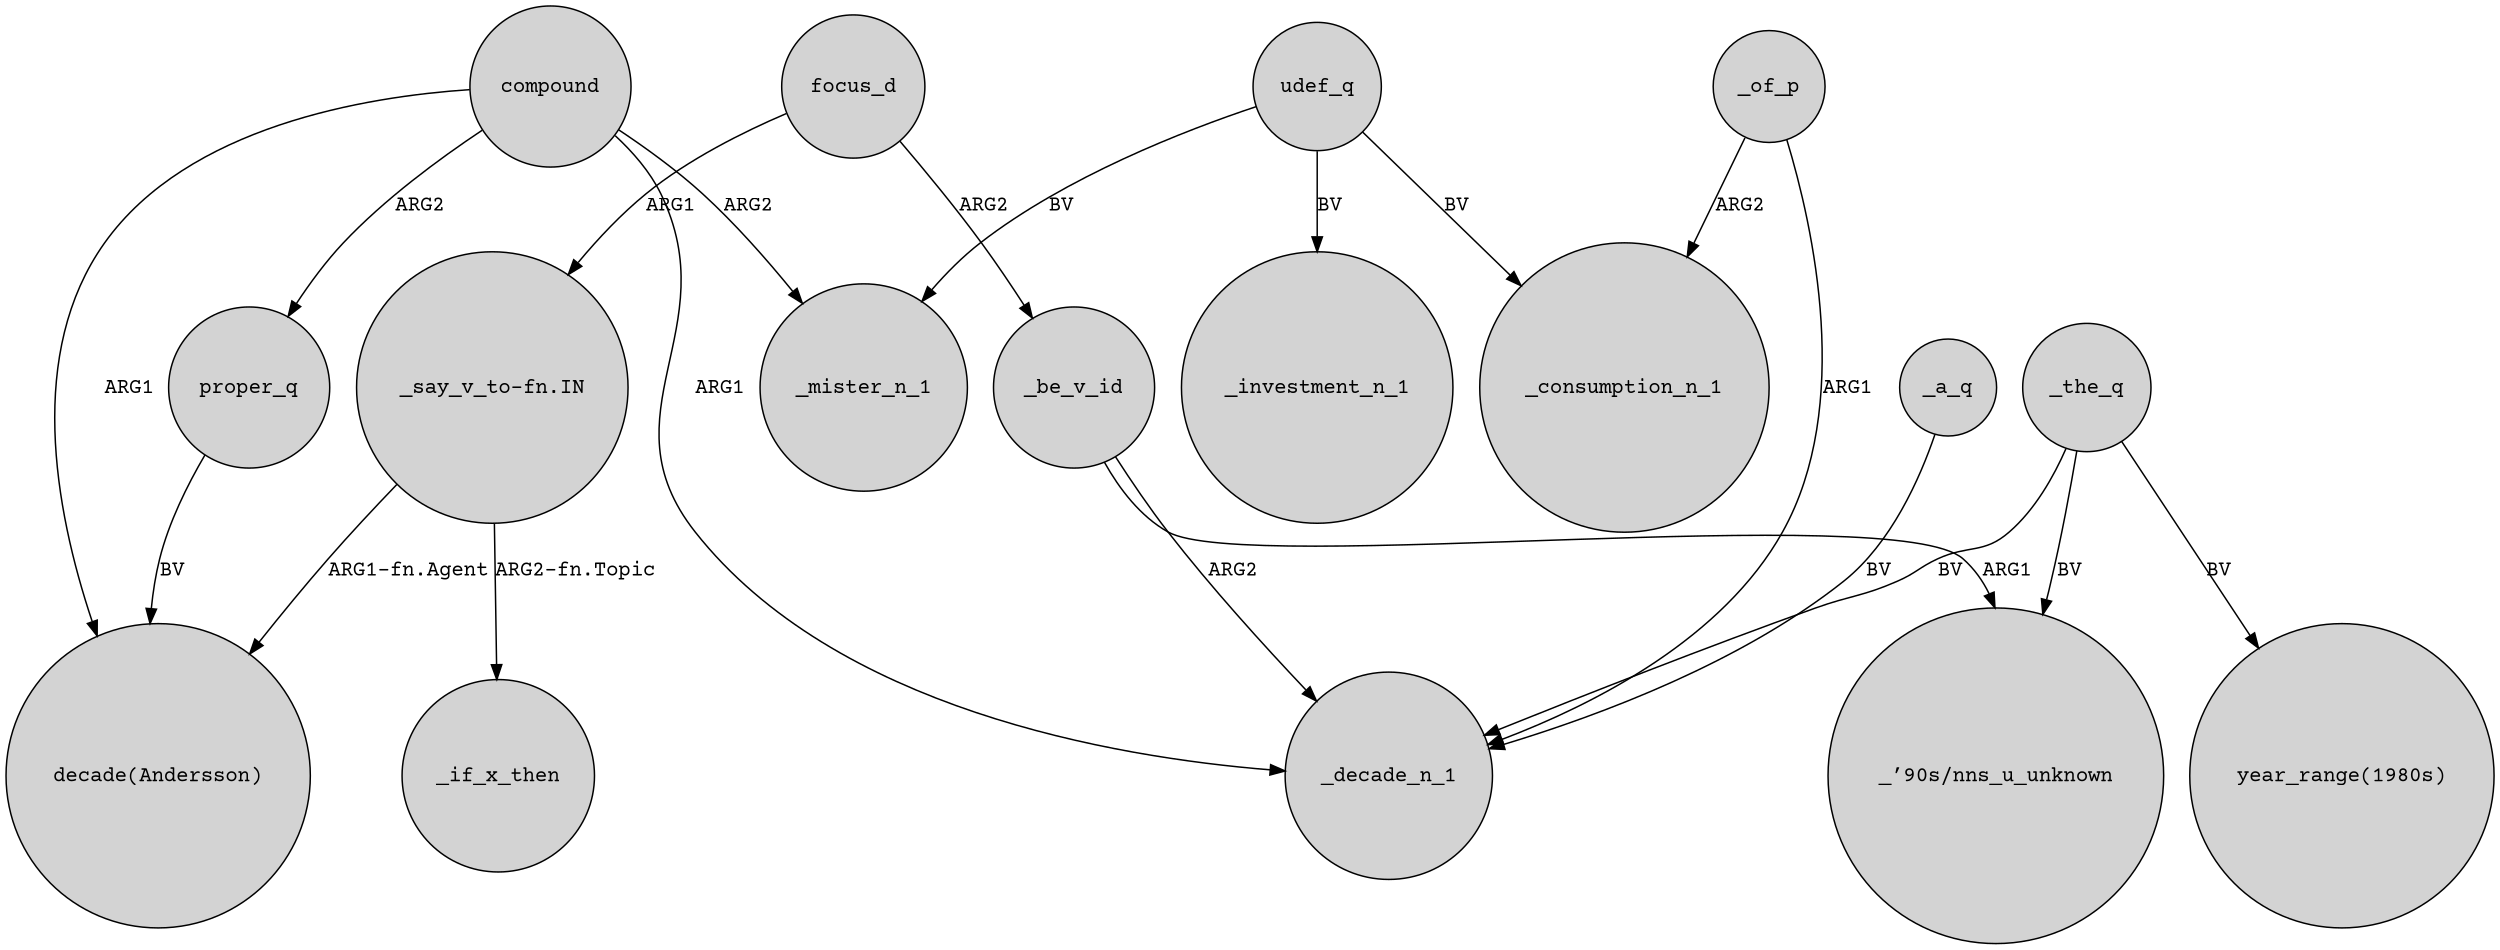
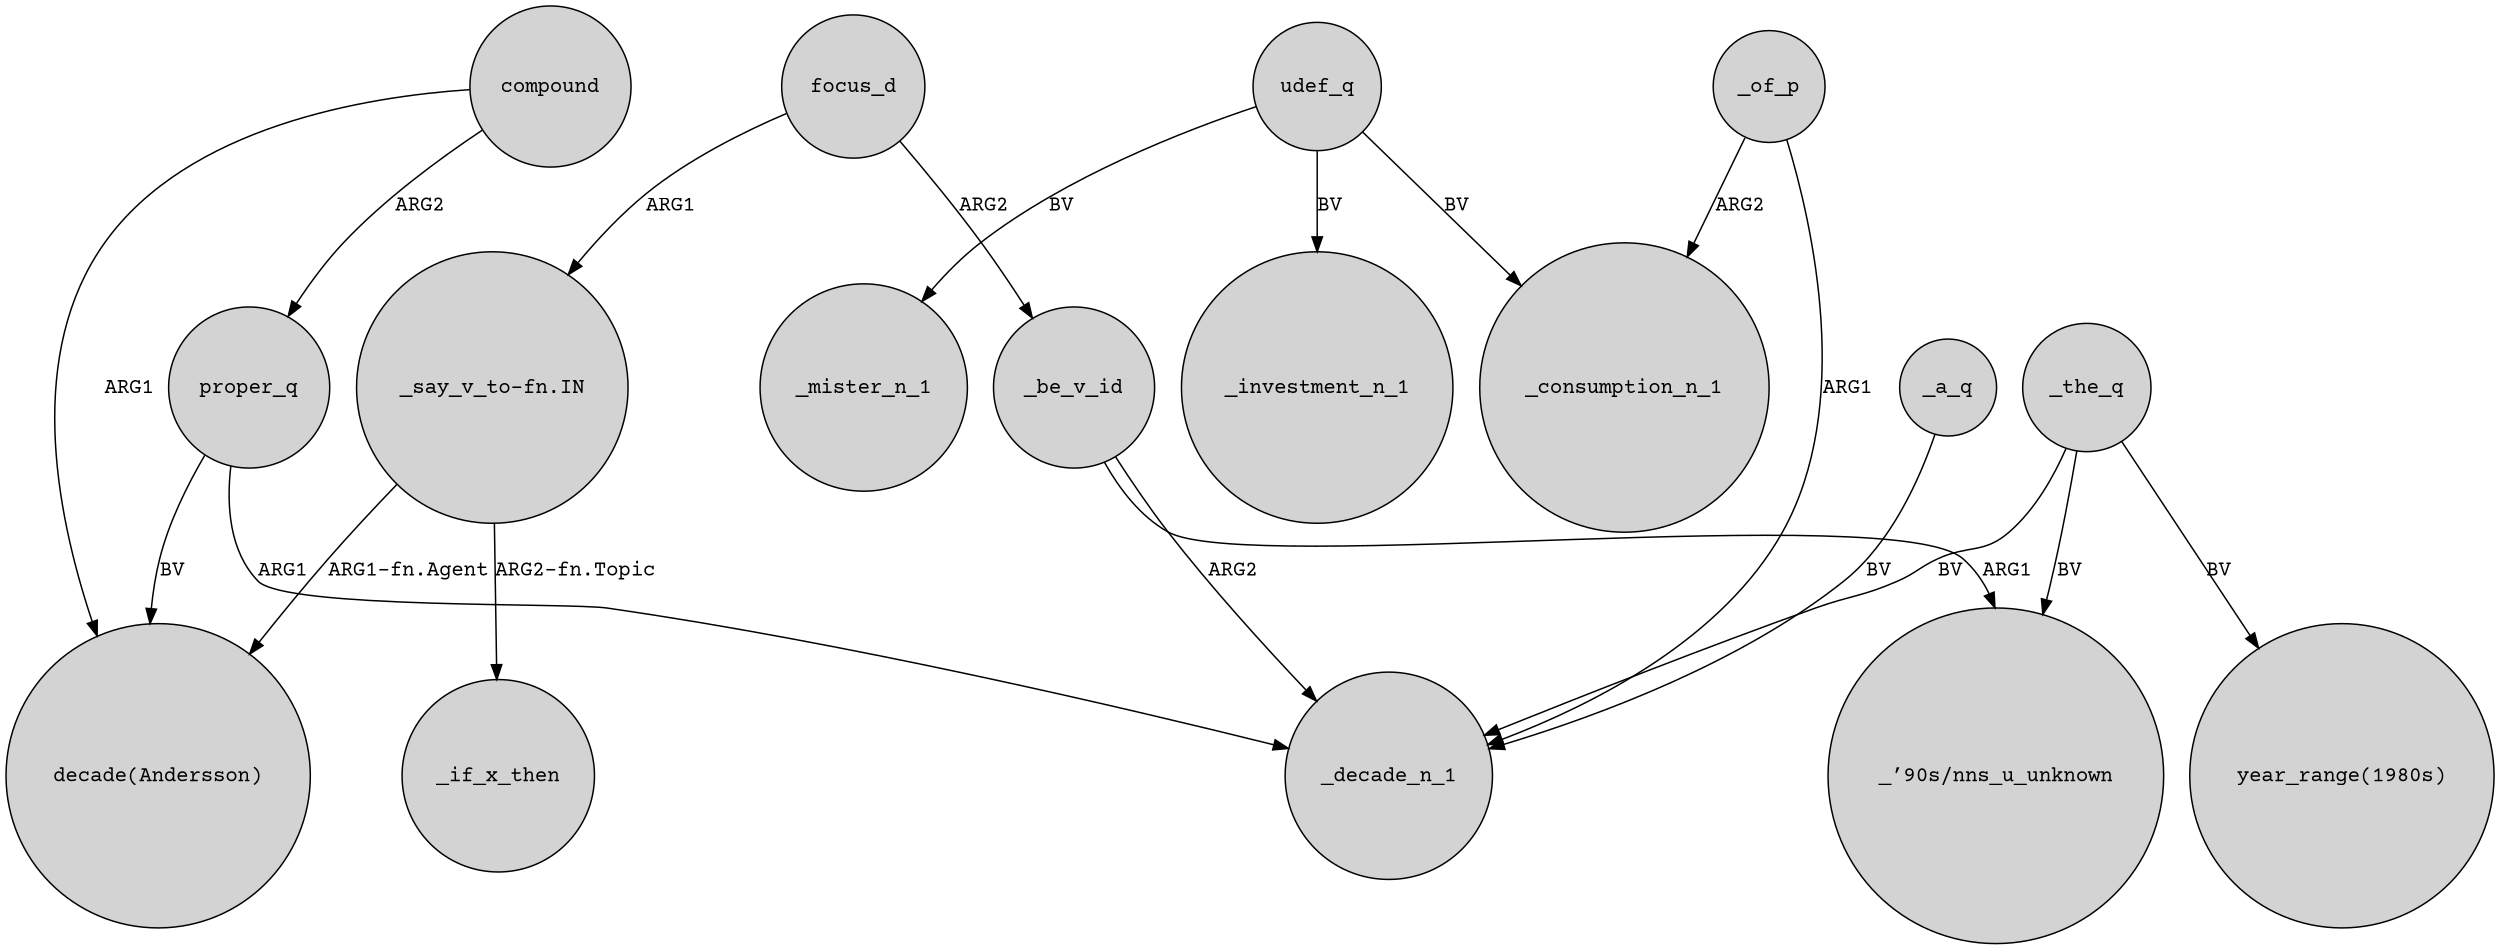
(712, 203) -> none
(772, 606) -> (709, 624)
